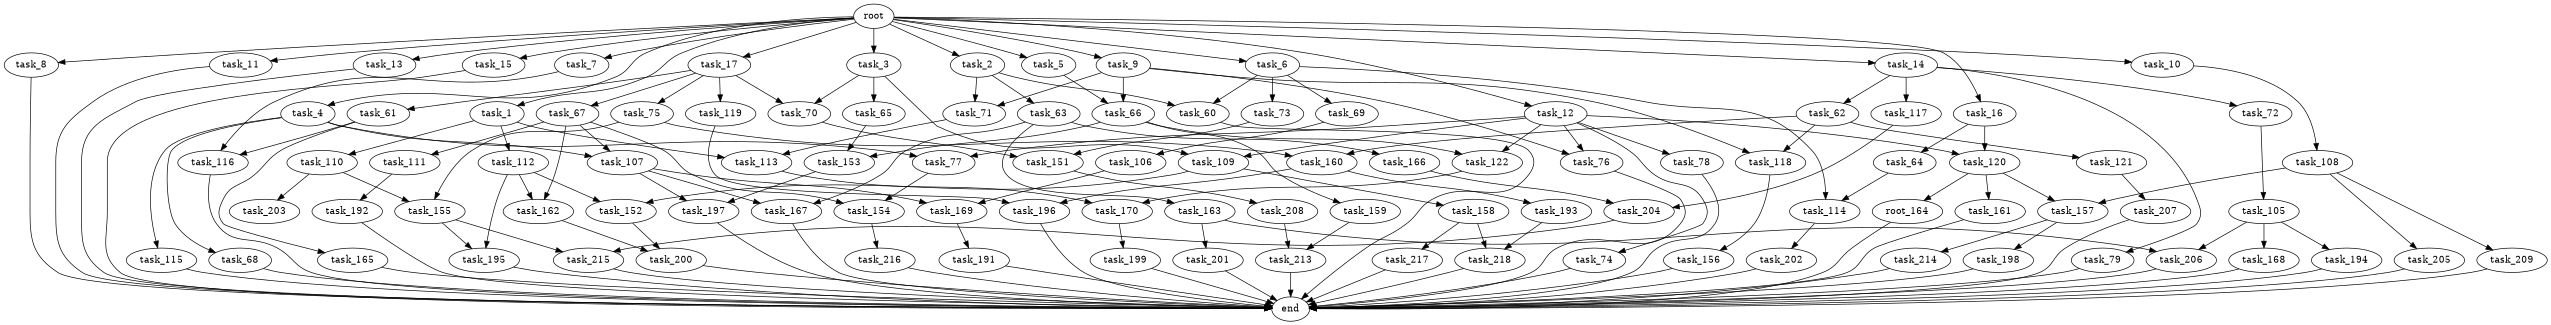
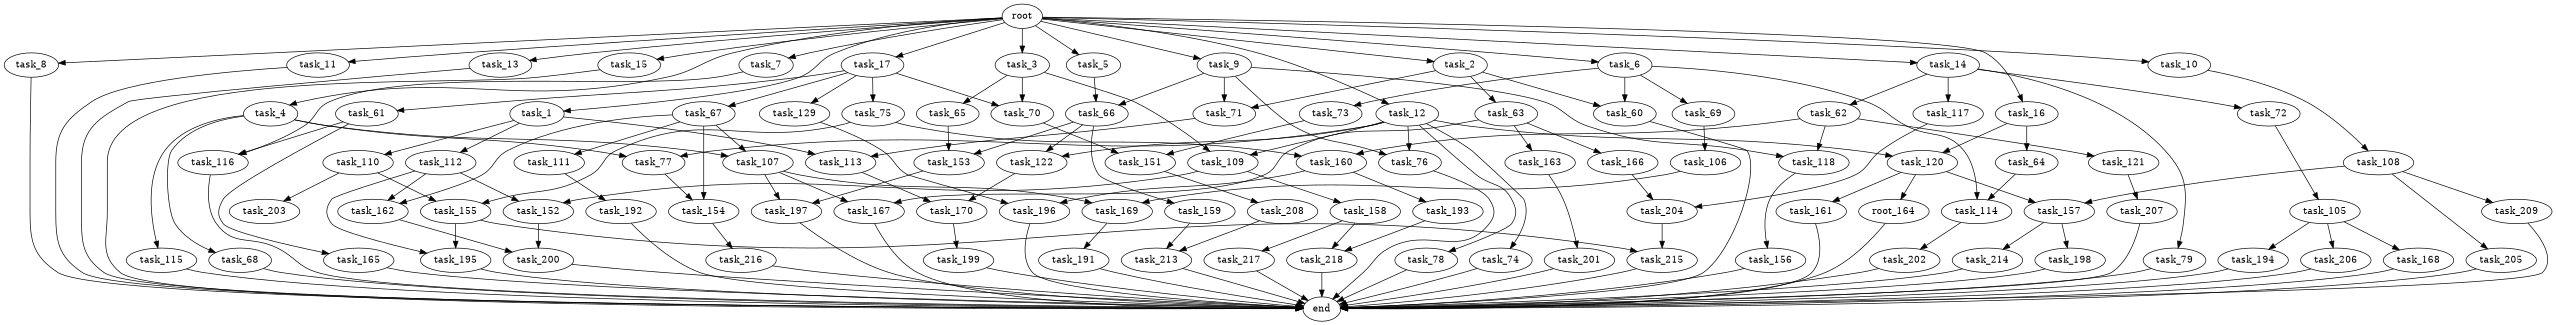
(721, 114) -> (795, 114)
(1641, 239) -> none
